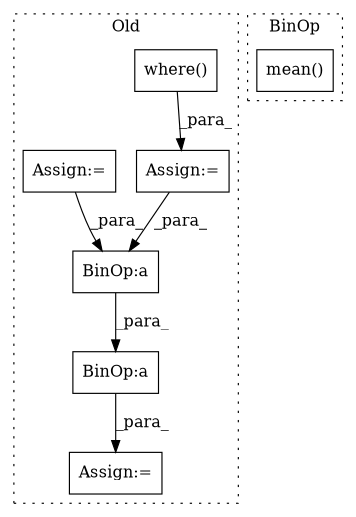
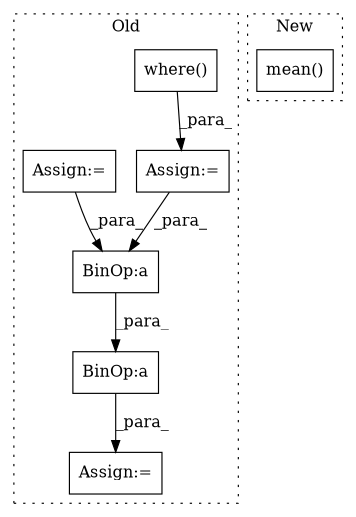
(295, 27) -> (295, 27)
